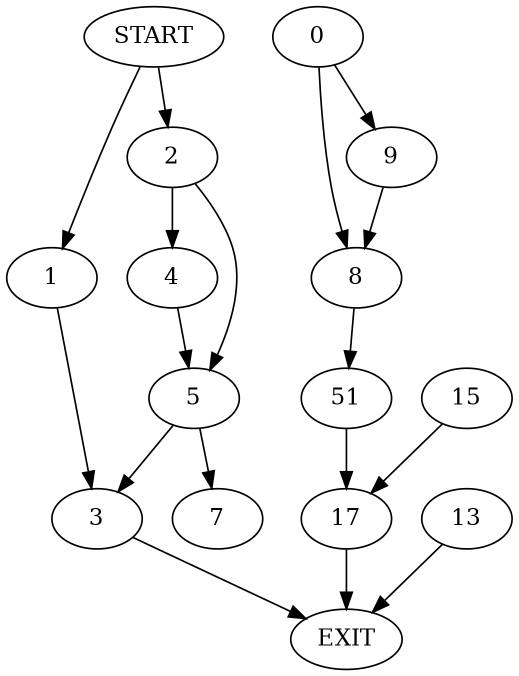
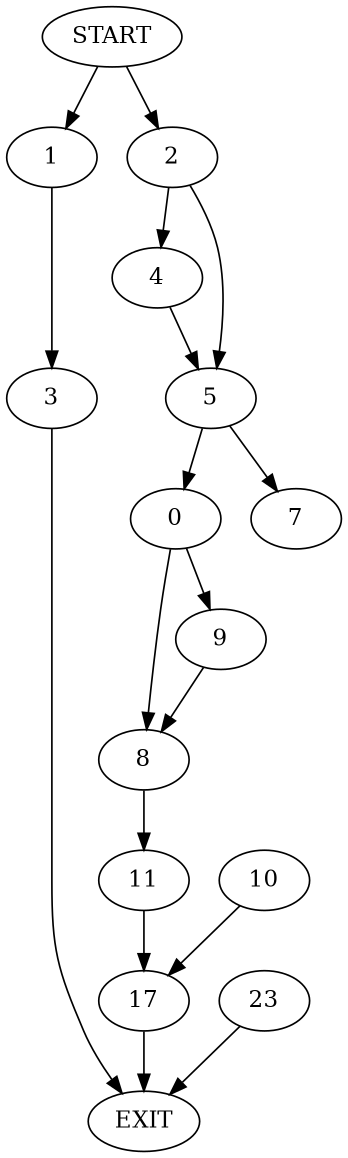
(346, 398) -> (144, 880)
(467, 398) -> (264, 880)
(151, 452) -> (196, 451)
(467, 519) -> (264, 1001)
